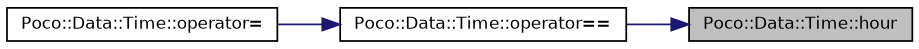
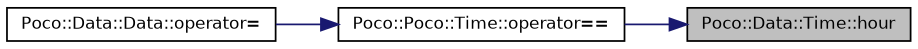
(142, 24) -> (141, 24)
(483, 24) -> (481, 24)
